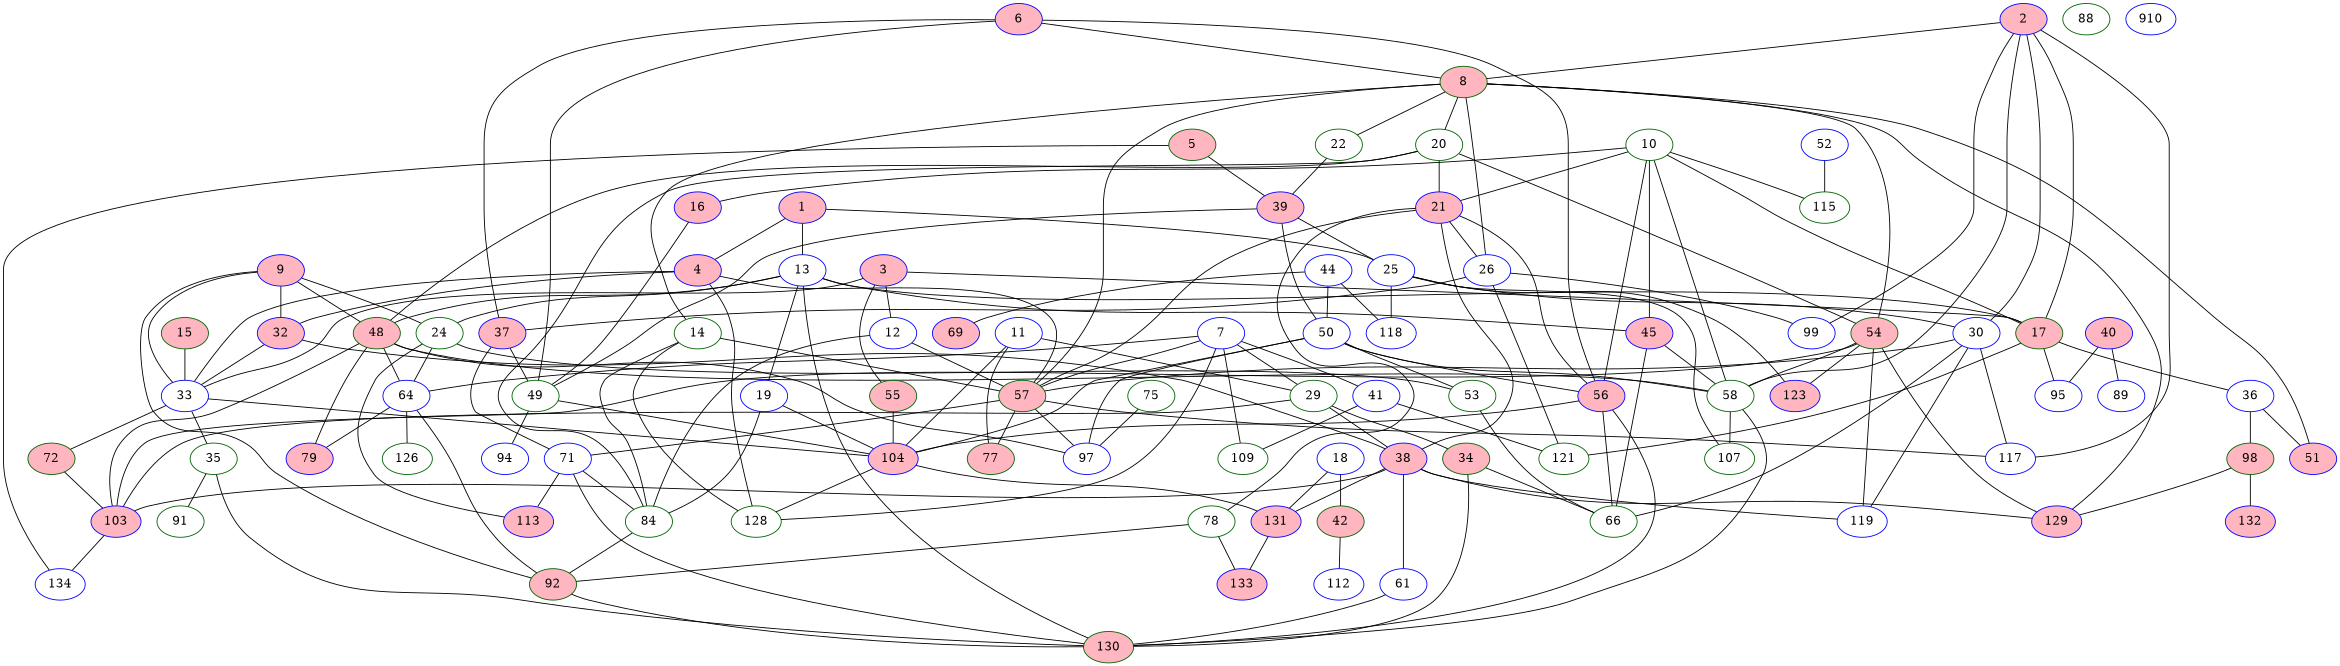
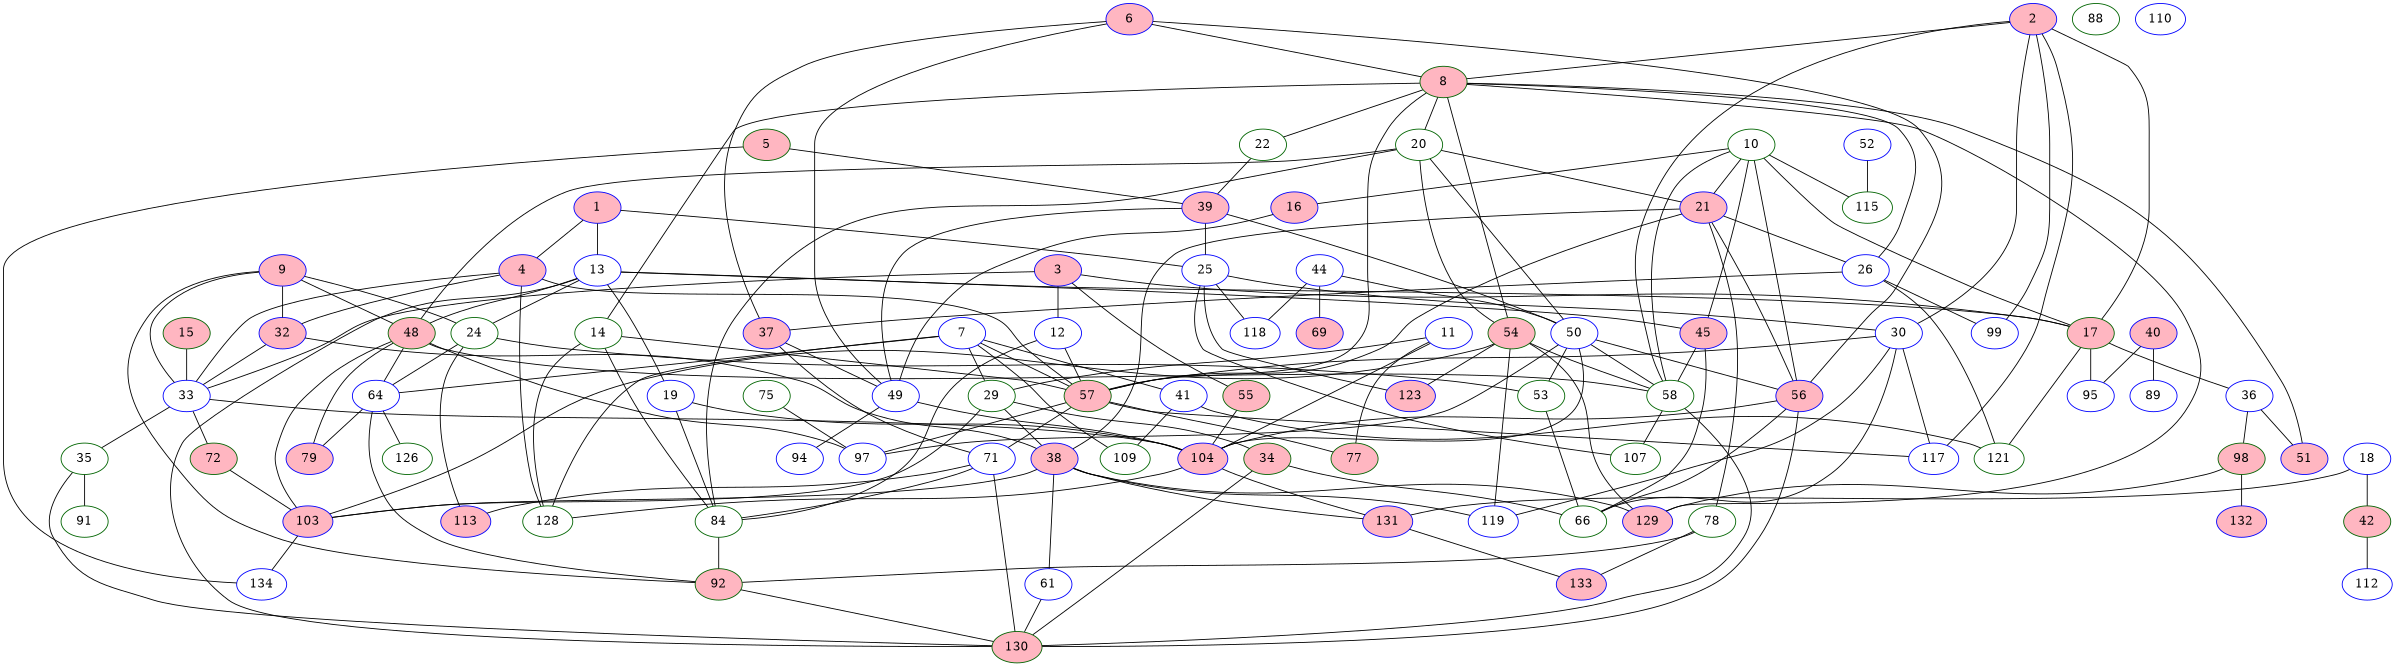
(2151, 19) -> (2160, 19)
none -> (1497, 239)
(536, 396) -> (896, 396)
